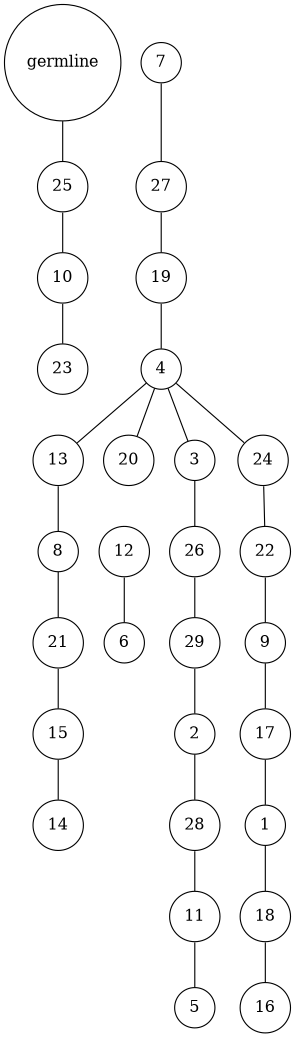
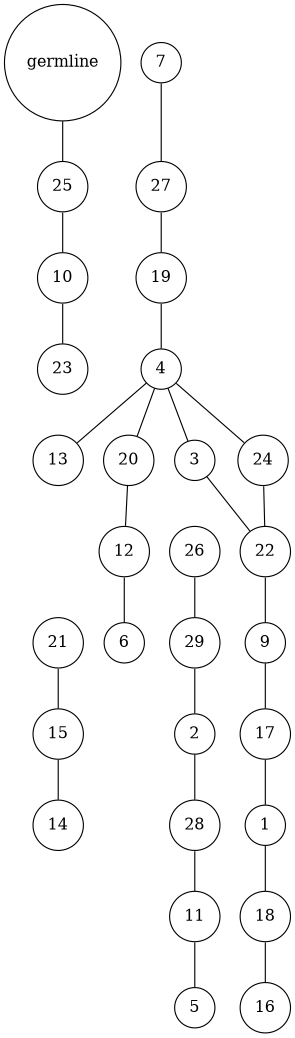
(195, 503) -> (228, 504)
none -> (127, 506)
(58, 552) -> none
